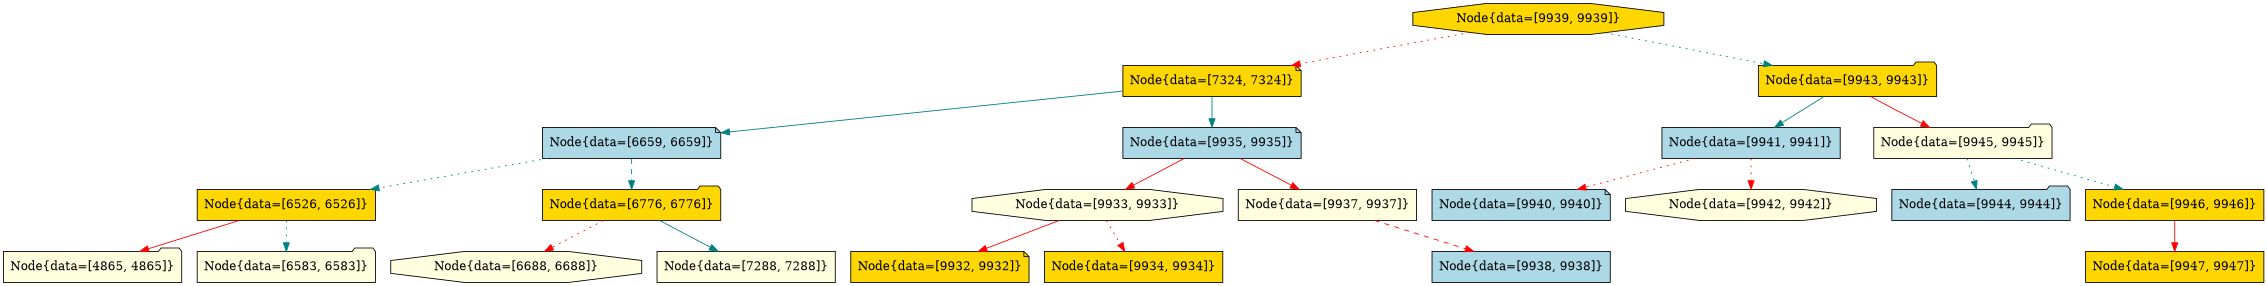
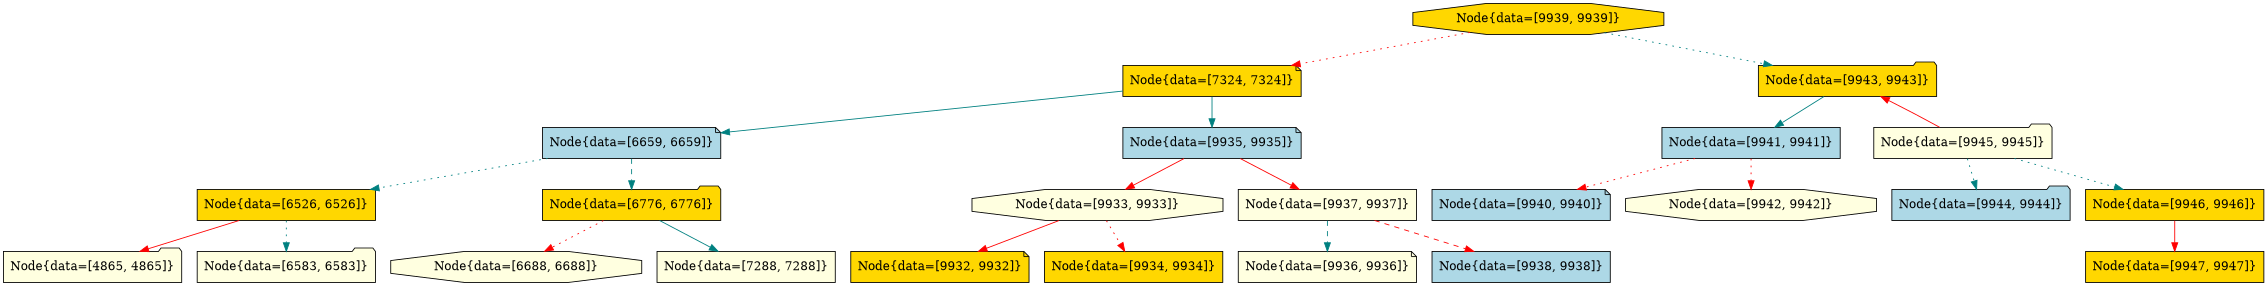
(1896, 110) -> (1914, 114)
none -> (1327, 267)
